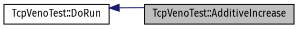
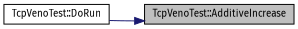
(132, 8) -> (122, 21)
